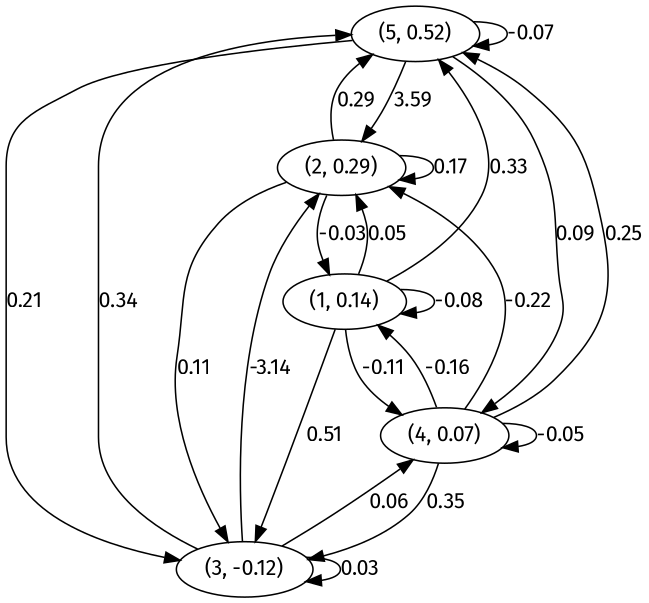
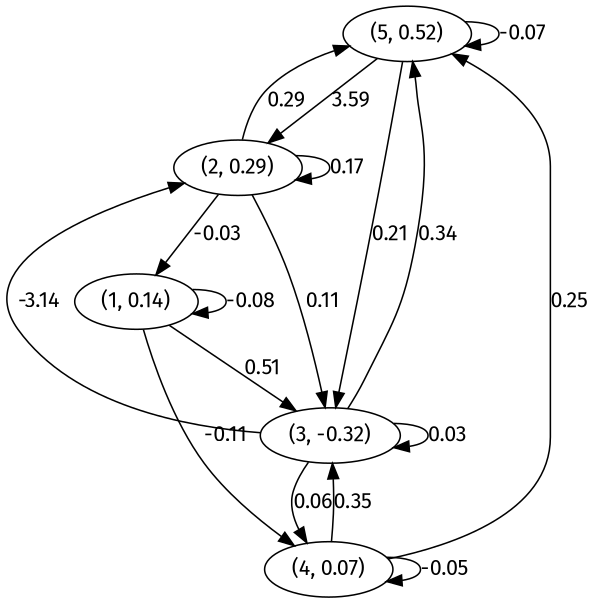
(482, 193) -> none
(555, 224) -> none
(367, 242) -> none
(501, 284) -> none
(418, 368) -> none
(245, 569) -> (330, 436)
